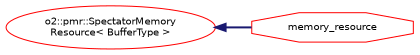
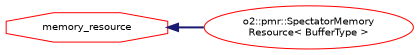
(239, 27) -> (191, 27)
